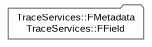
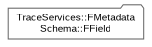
(76, 24) -> (76, 24)
